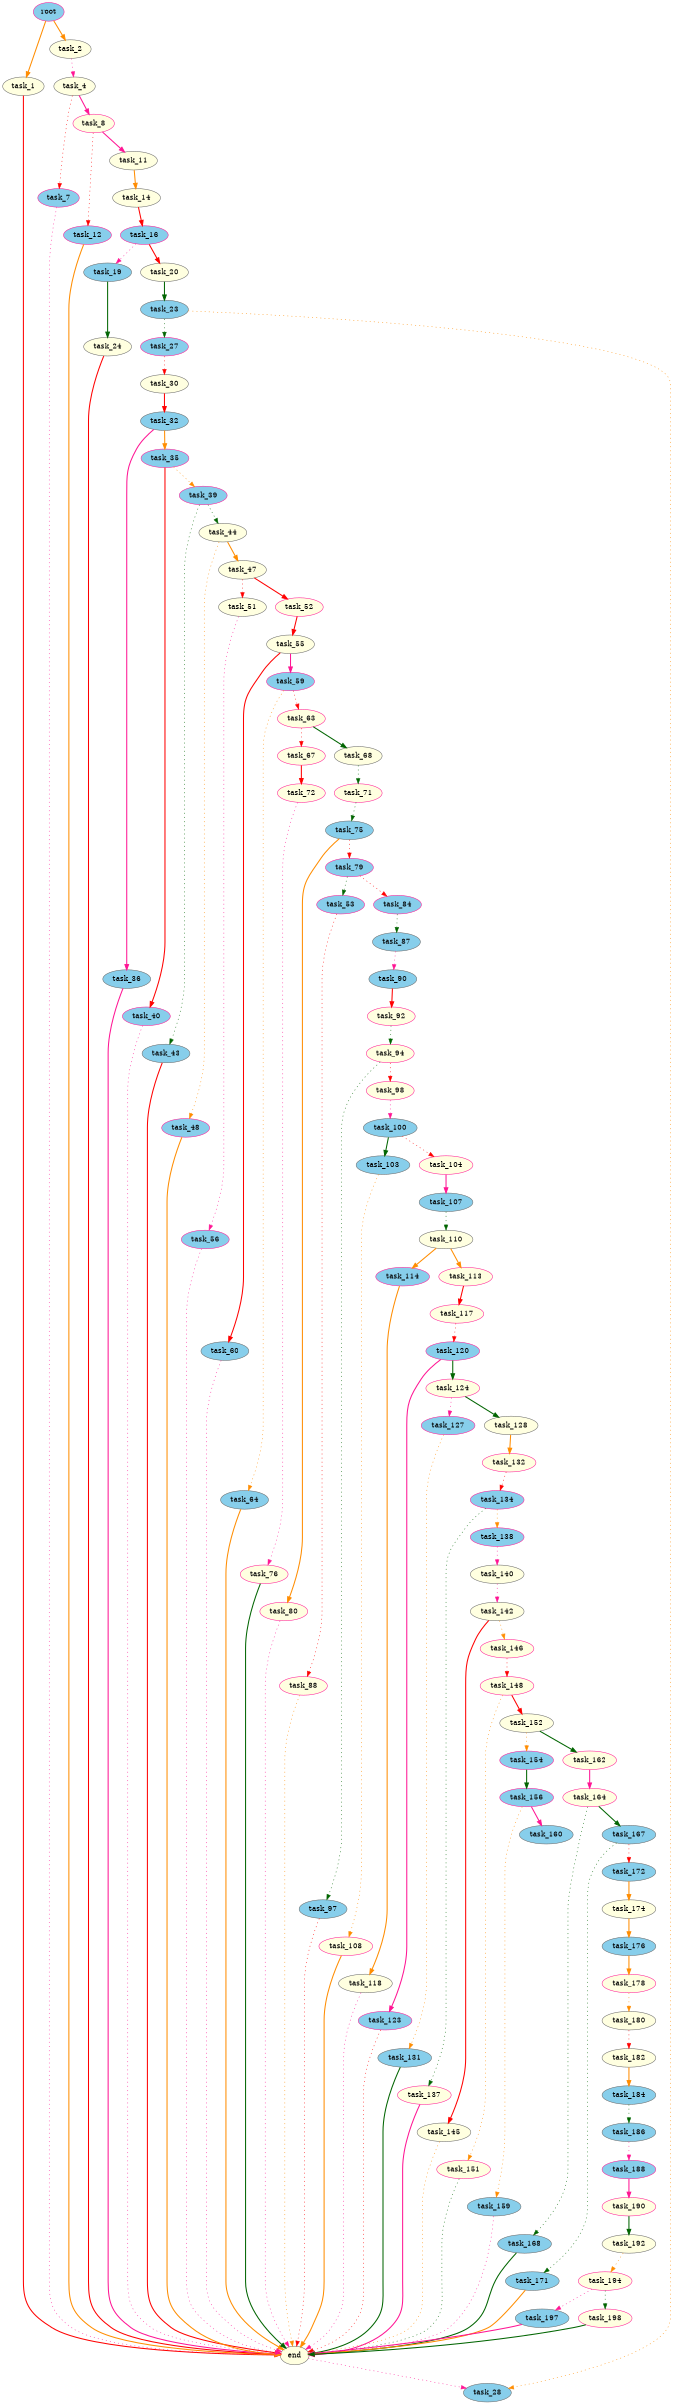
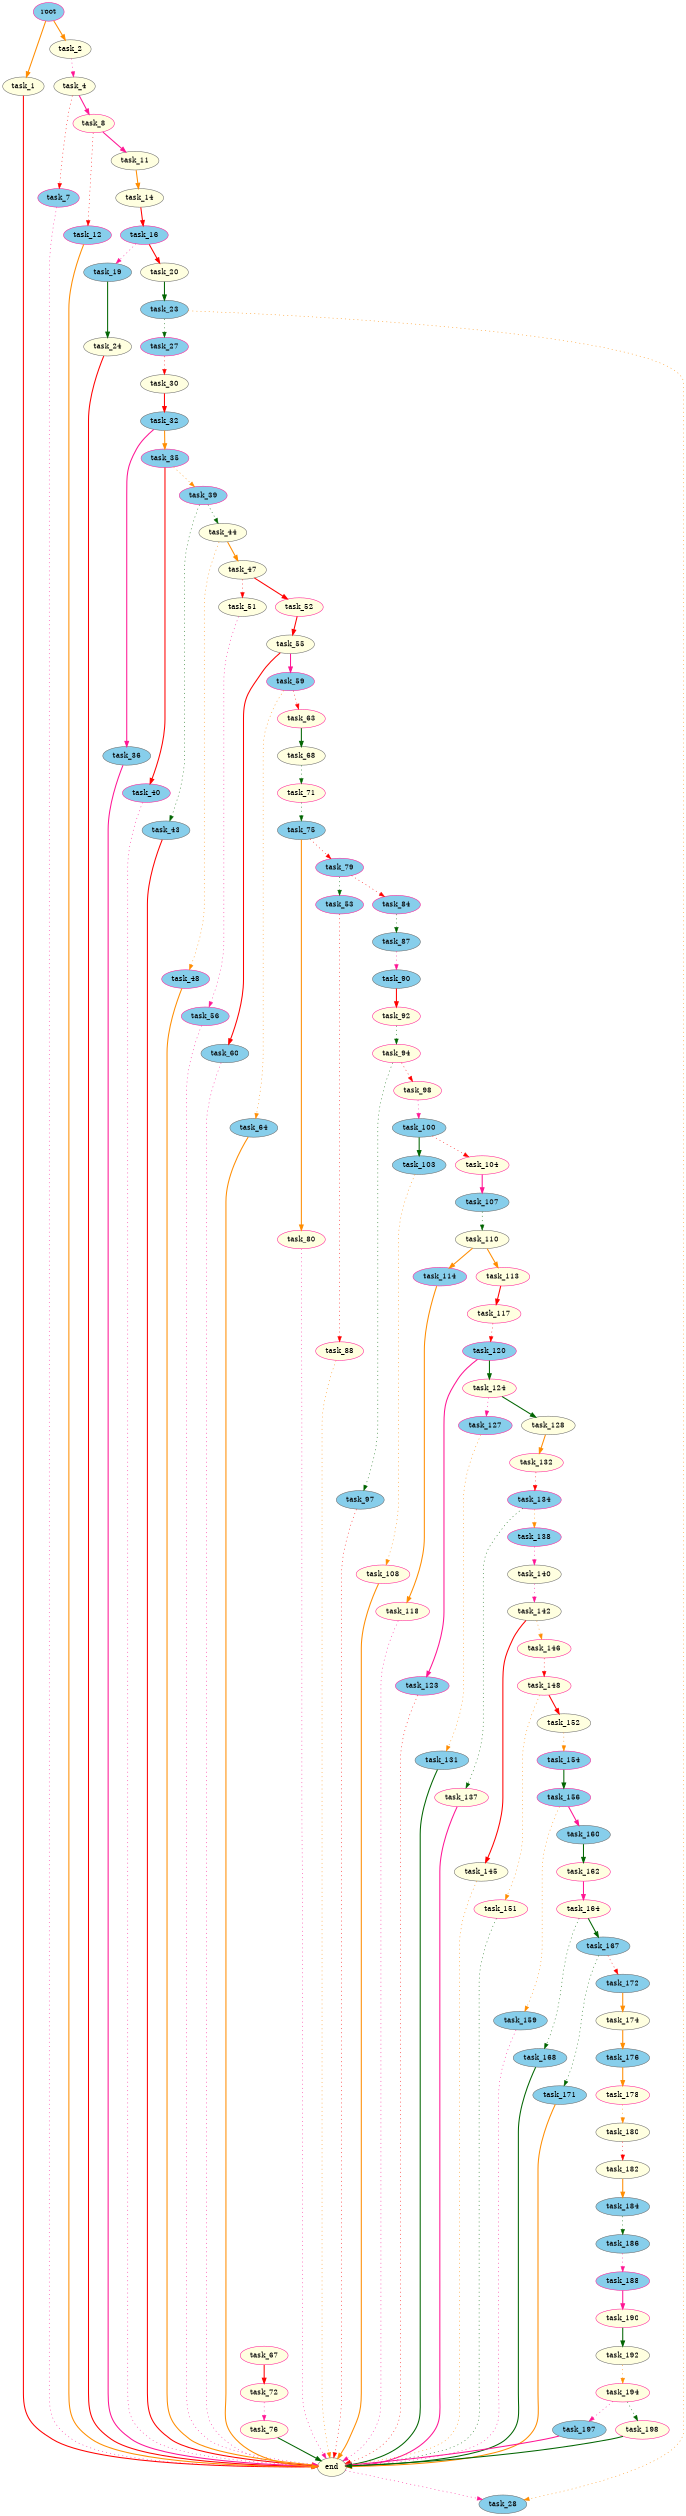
(301, 735) -> none
(556, 1740) -> (583, 1851)
(365, 1983) -> (403, 1611)
